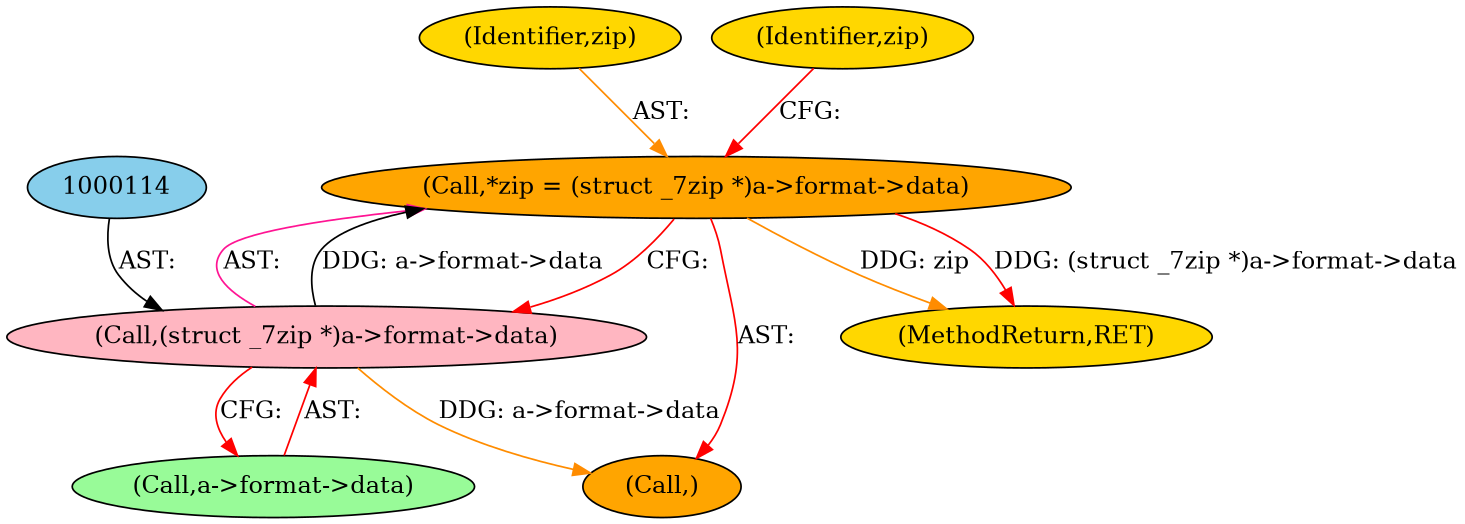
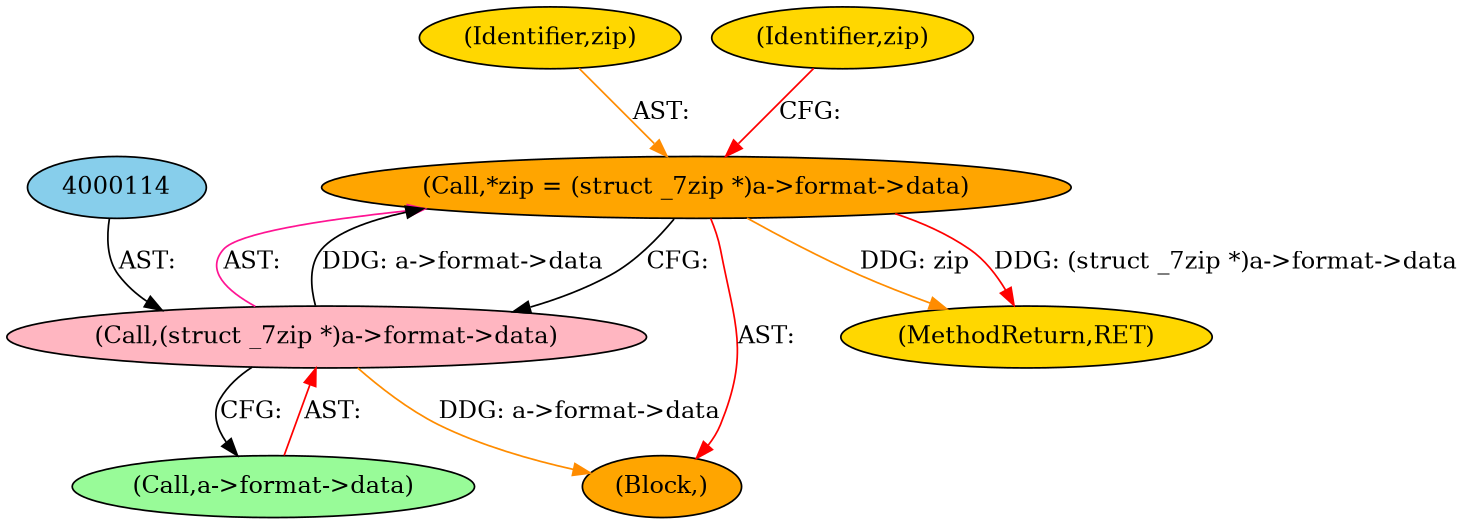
(117, 187) -> (117, 187)
(610, 275) -> (610, 275)
(220, 399) -> (220, 399)
(662, 487) -> (662, 487)
